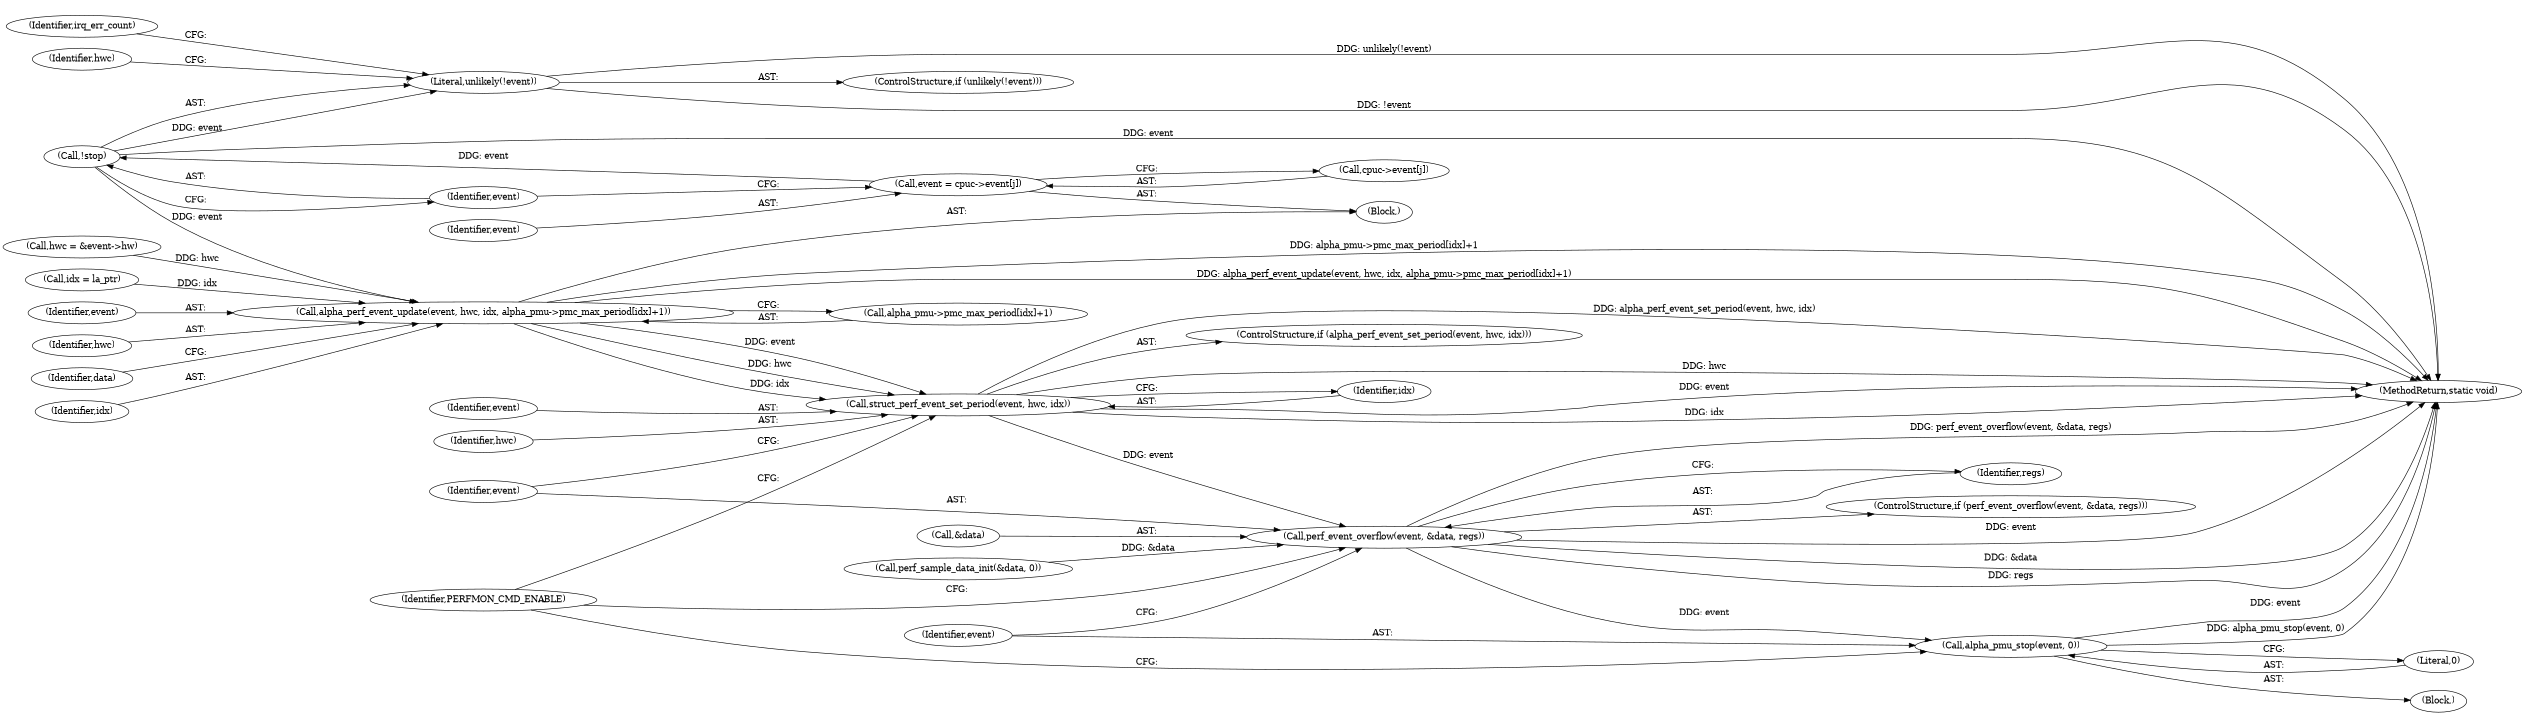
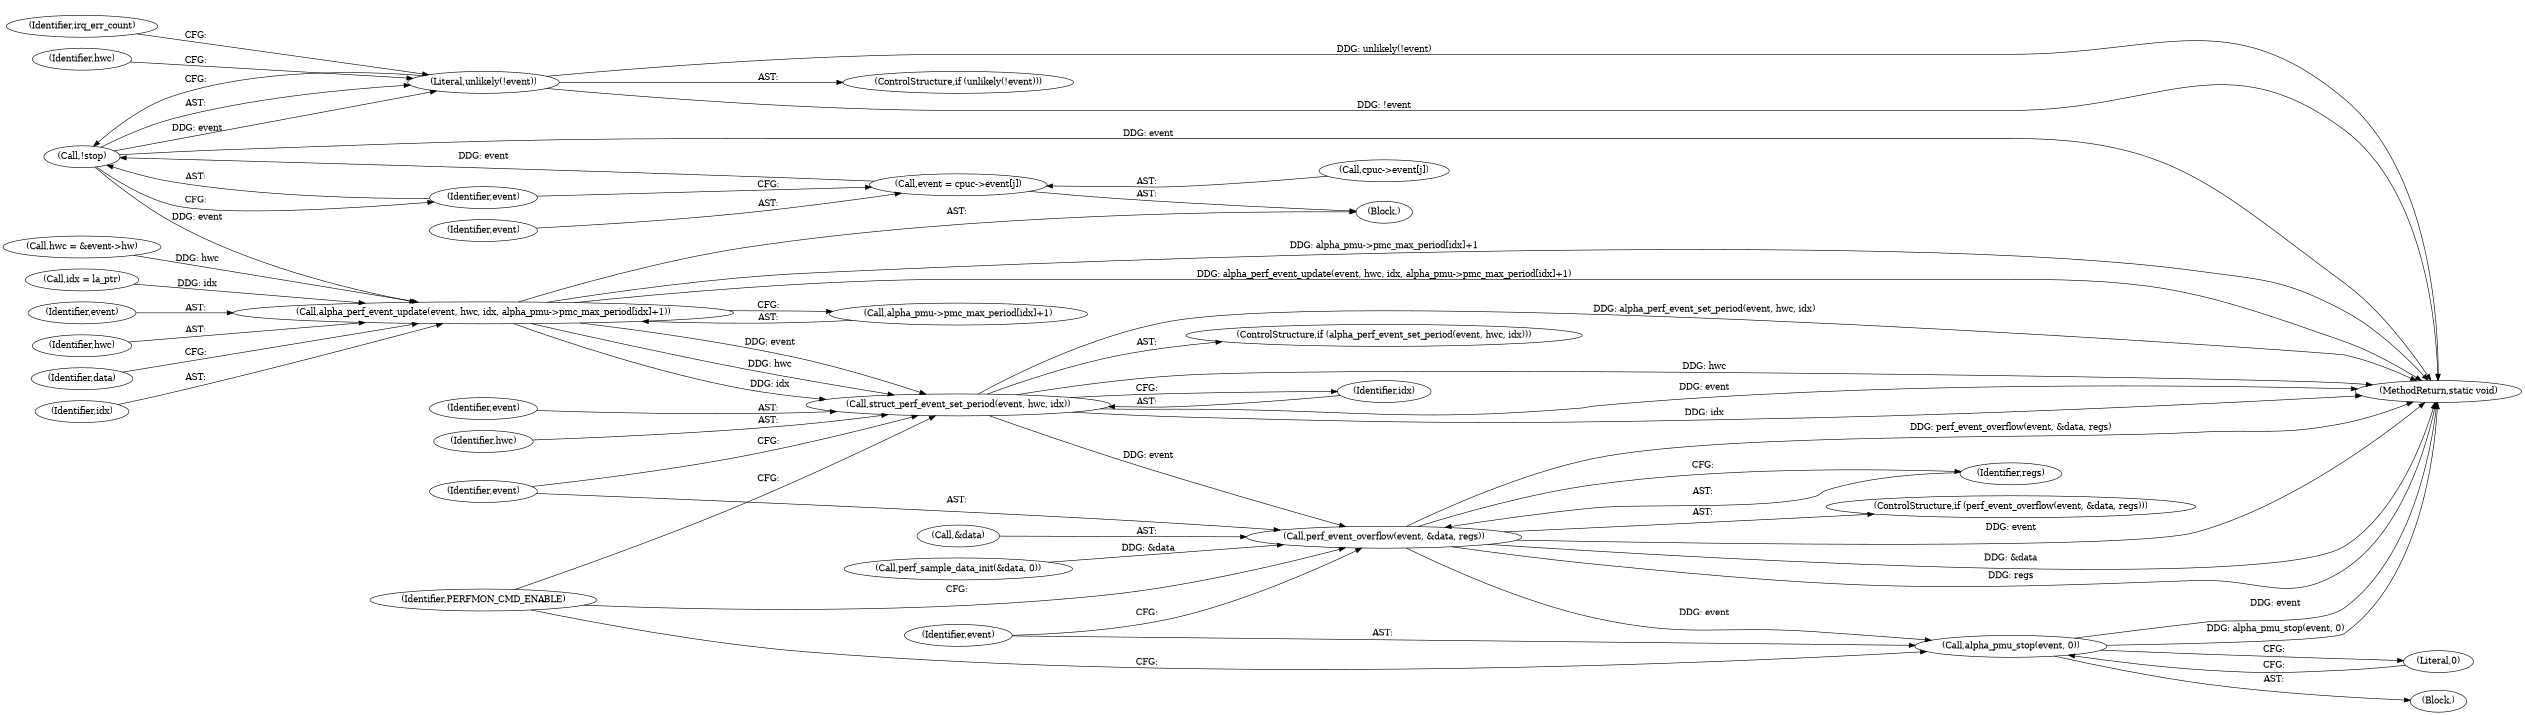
none -> (253, 79)
(1174, 173) -> none
(2275, 666) -> (2275, 666)
